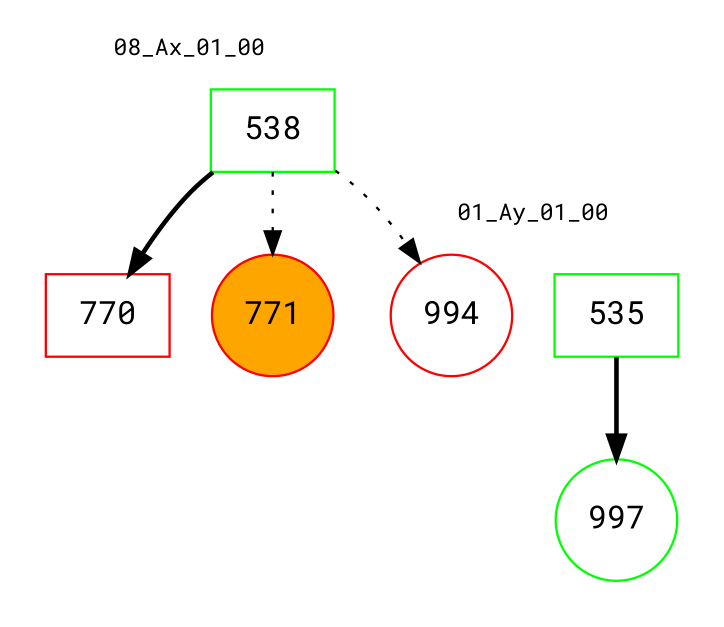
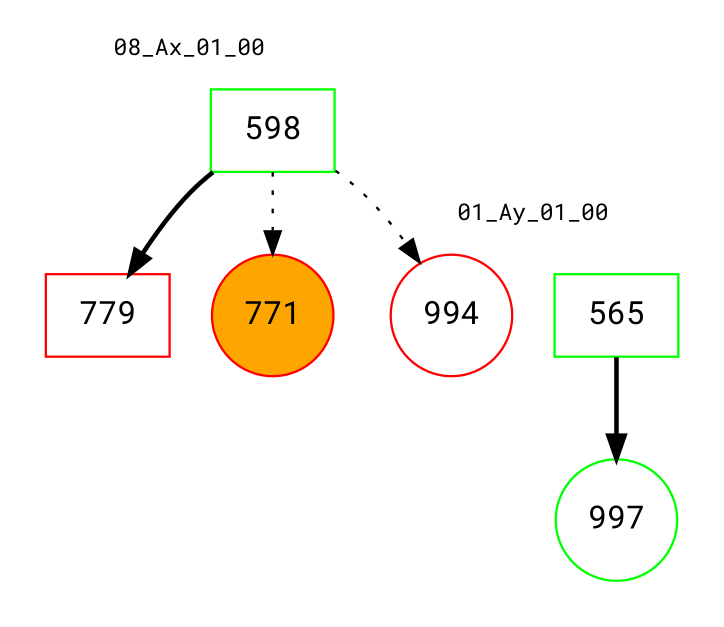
(273, 131) -> (273, 131)
(108, 315) -> (108, 315)
(616, 315) -> (616, 315)
